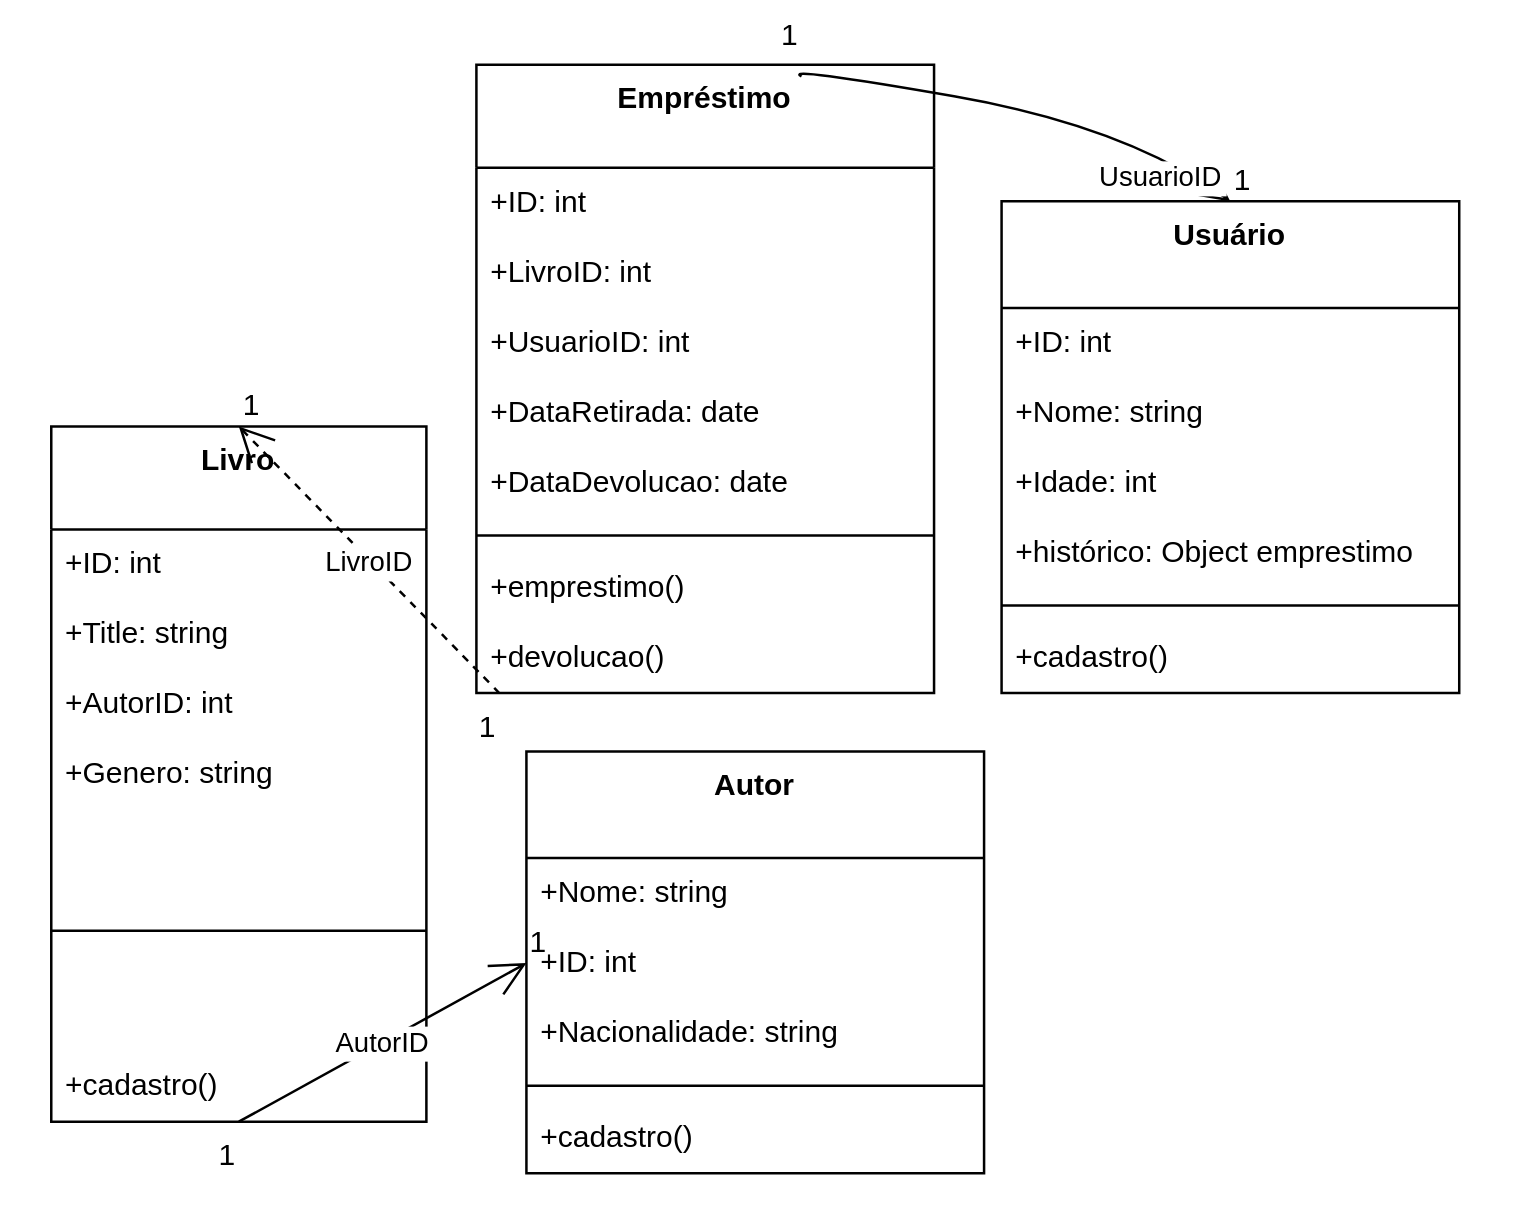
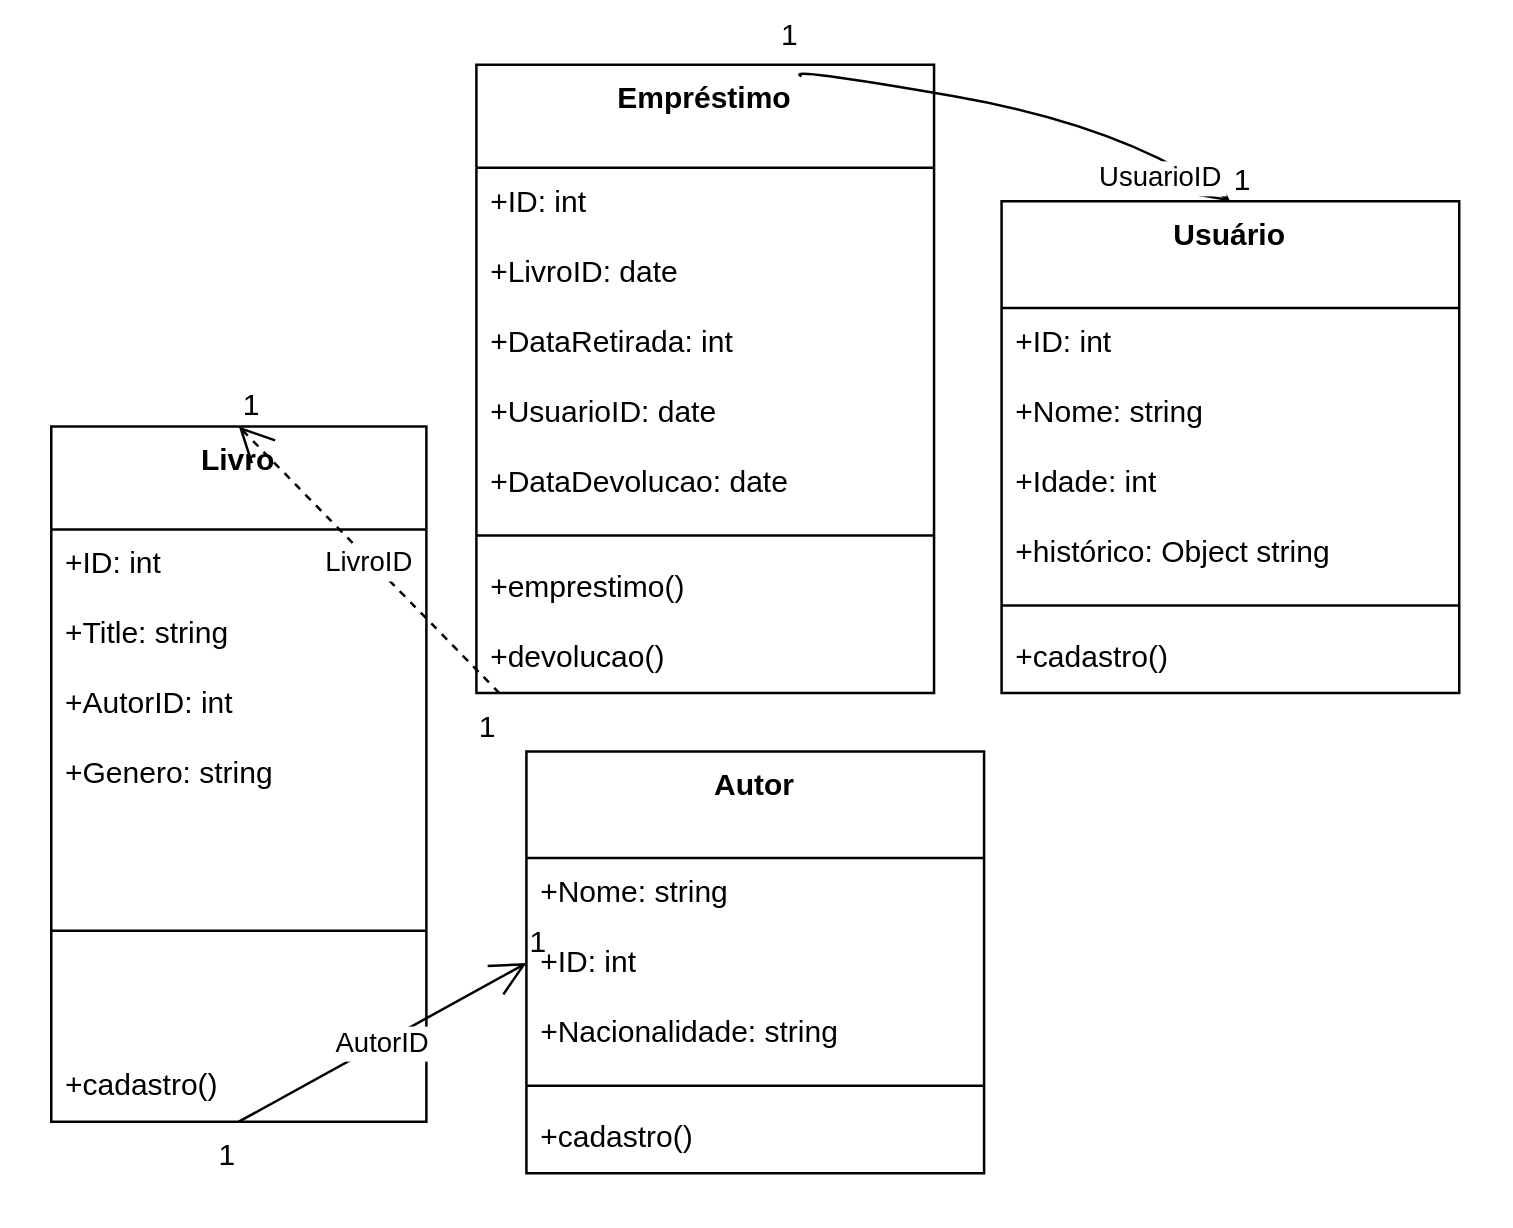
(584, 272) -> (596, 272)
(600, 342) -> (626, 342)
(638, 412) -> (613, 412)
(1235, 552) -> (1202, 552)
